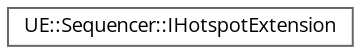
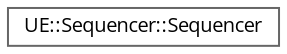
(180, 27) -> (144, 27)
